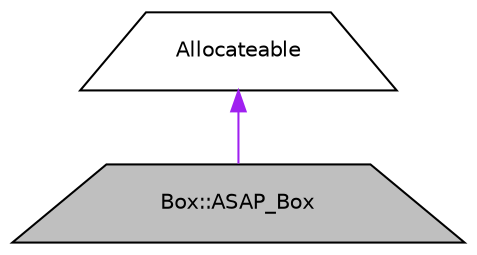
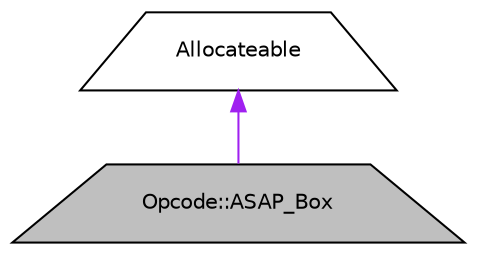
(238, 203) -> (238, 203)
